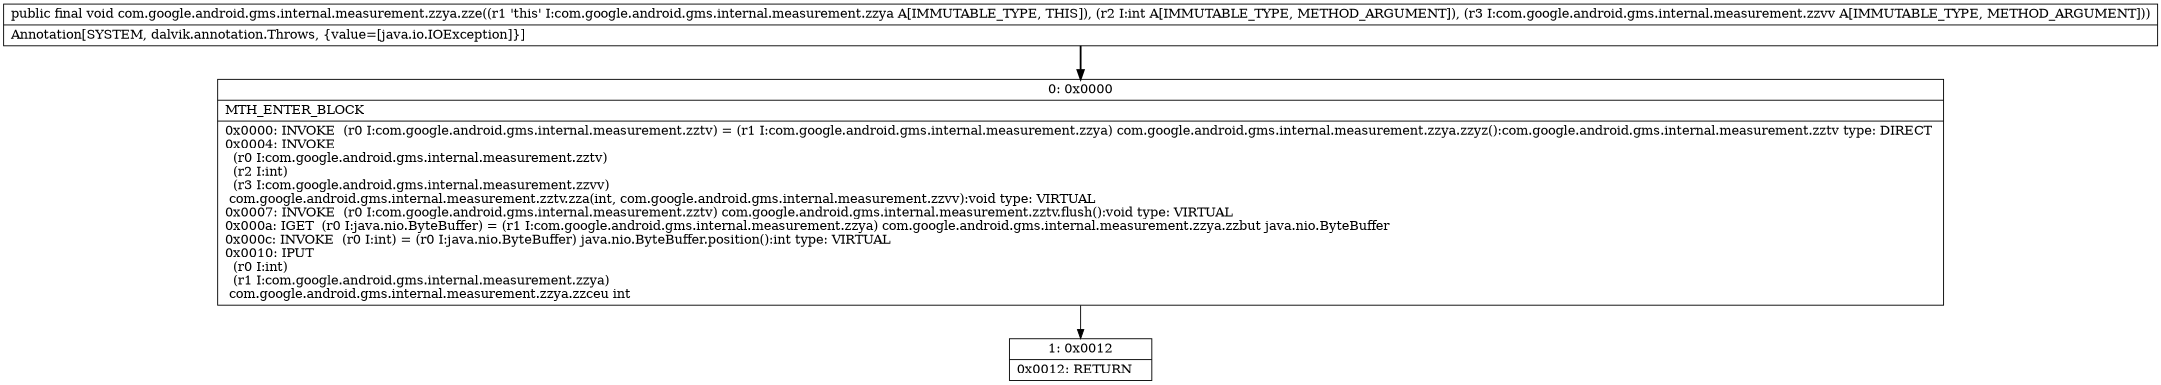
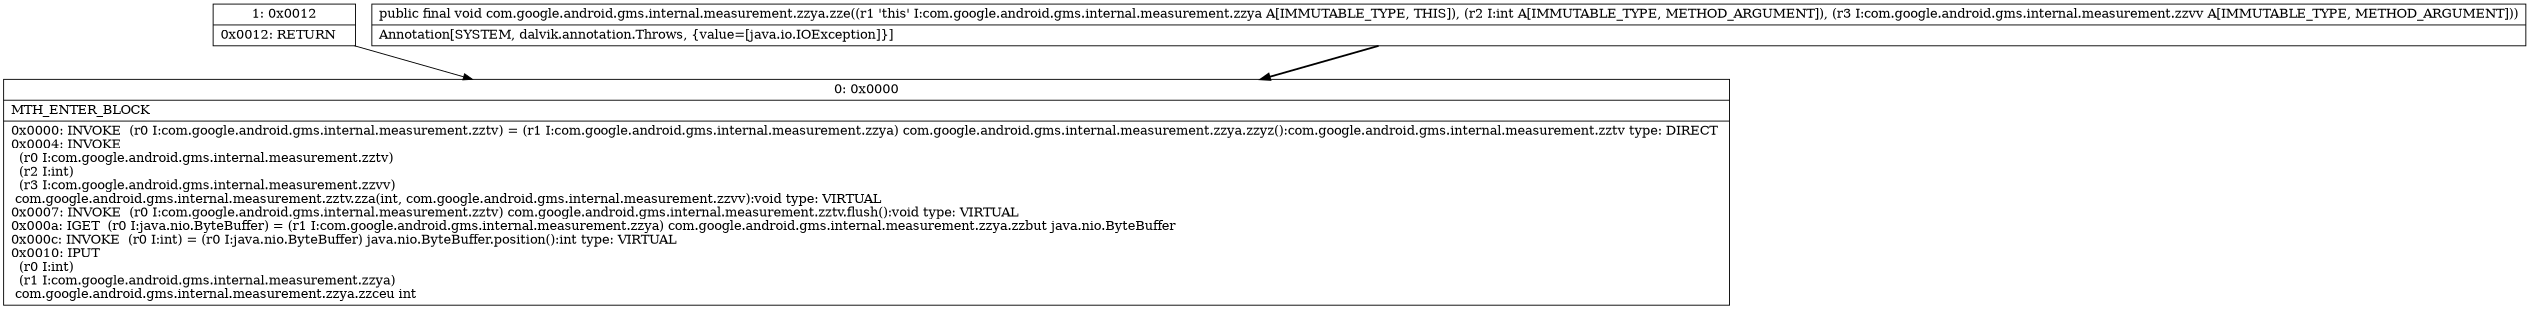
(1081, 317) -> (409, 61)
